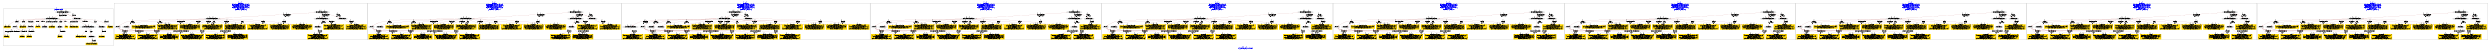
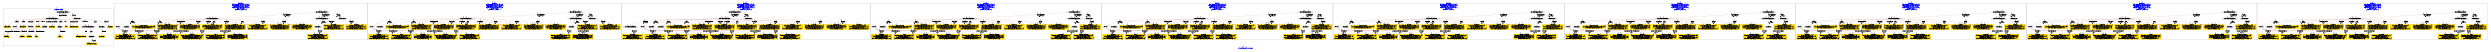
none -> (36, 37)
(60, 37) -> (60, 37)
(92, 44) -> (92, 44)
